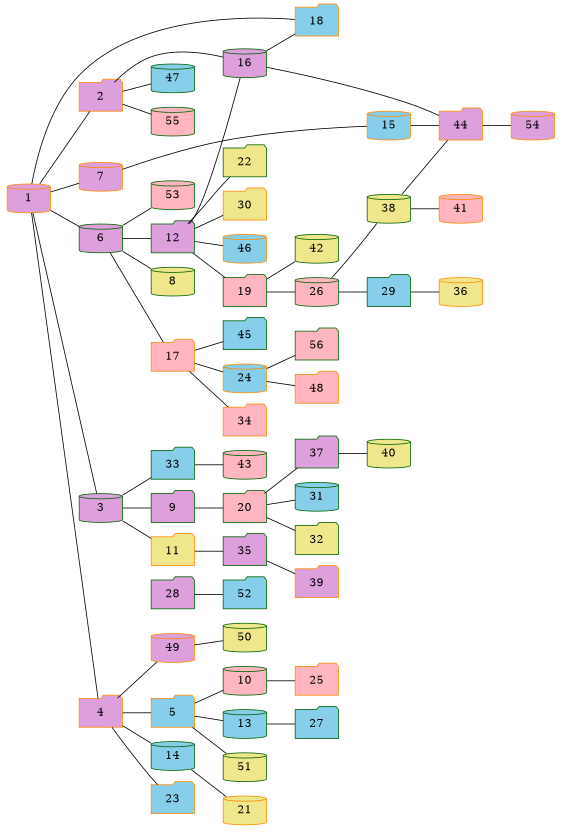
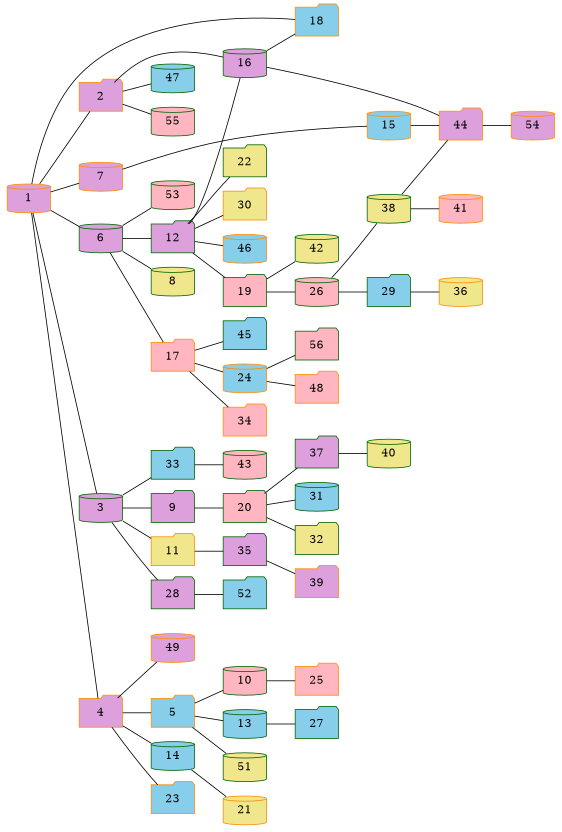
none -> (134, 552)
(245, 638) -> none
